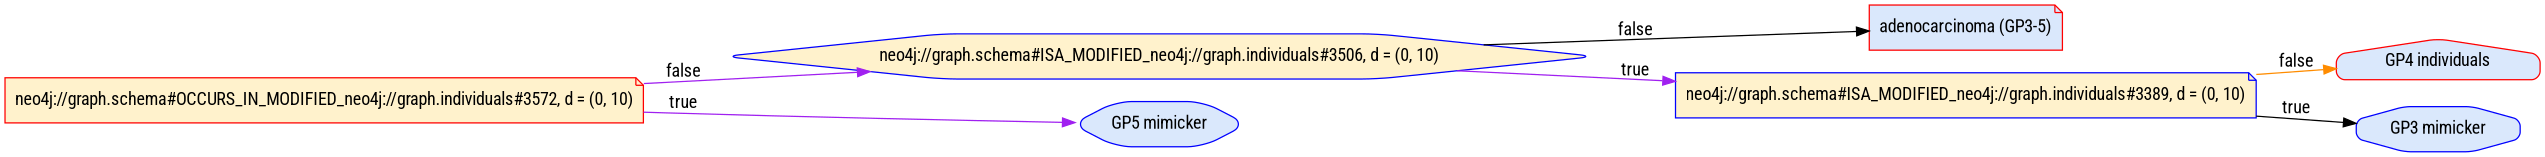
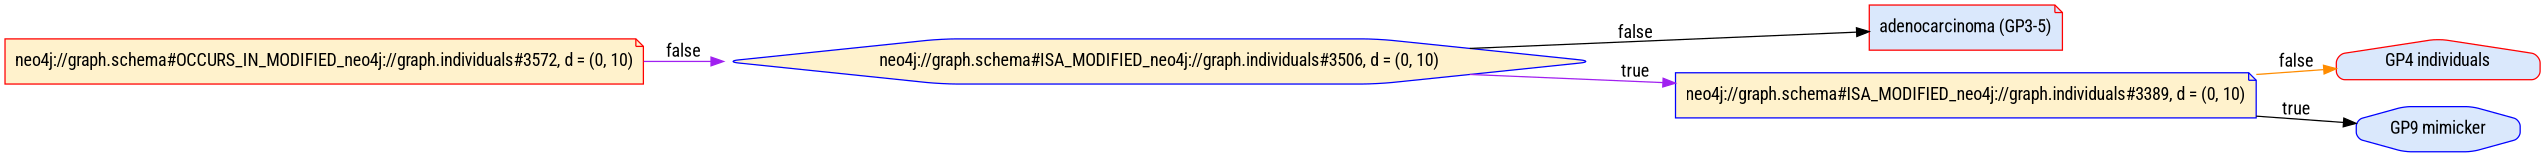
(1159, 124) -> none
(2438, 129) -> (2438, 129)
